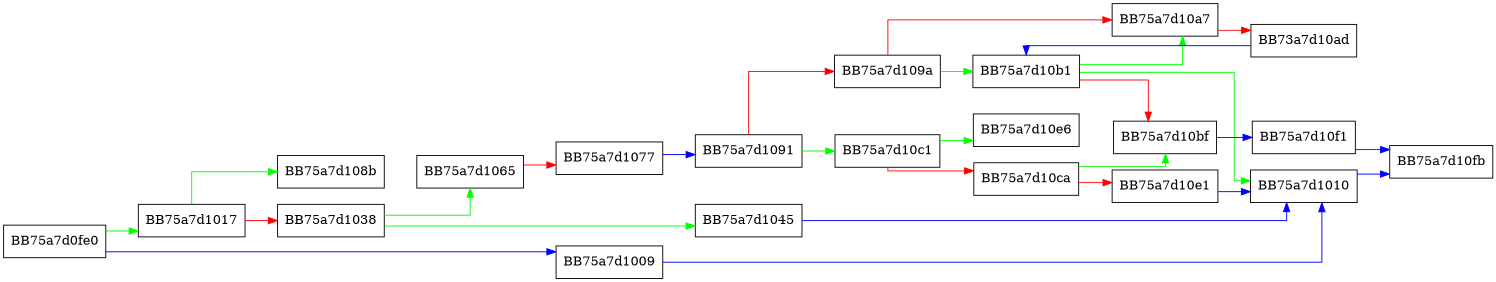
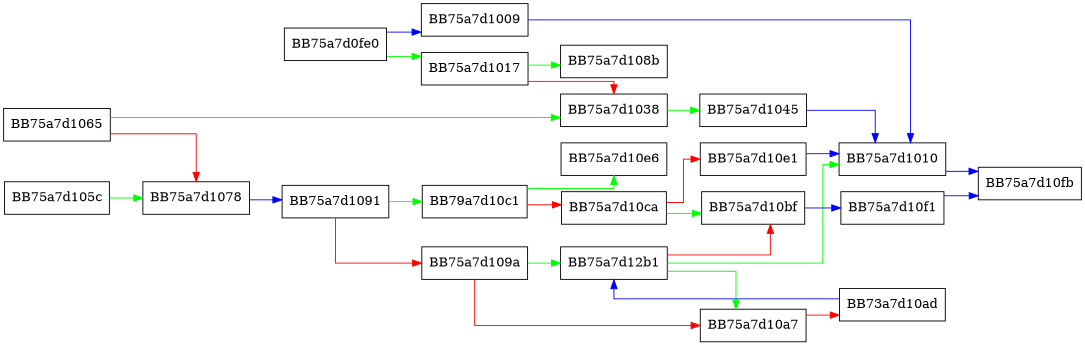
(1026, 71) -> (614, 263)
(887, 151) -> (475, 202)
(609, 158) -> (196, 198)
none -> (57, 198)
(436, 215) -> (331, 118)
